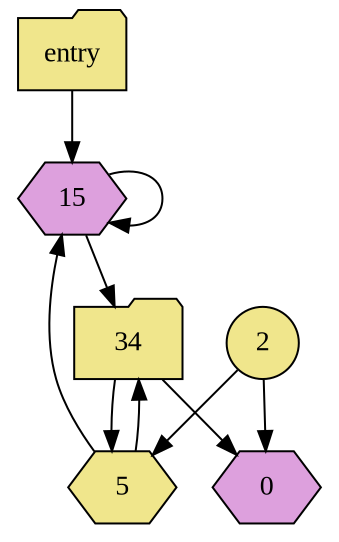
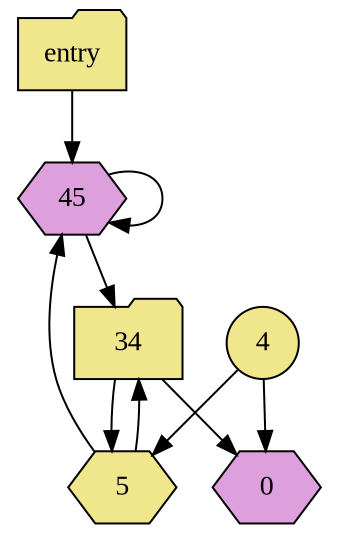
(72, 199) -> (72, 199)
(263, 343) -> (263, 343)
